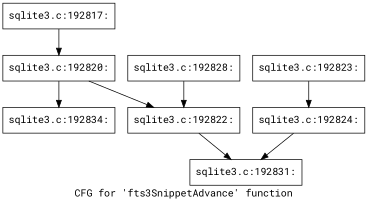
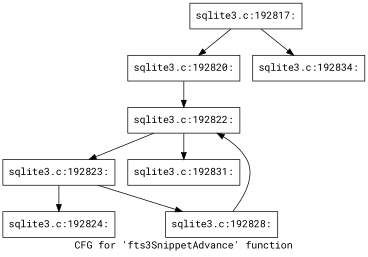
(59, 91) -> (275, 40)
(280, 144) -> none
none -> (125, 145)
none -> (137, 197)
